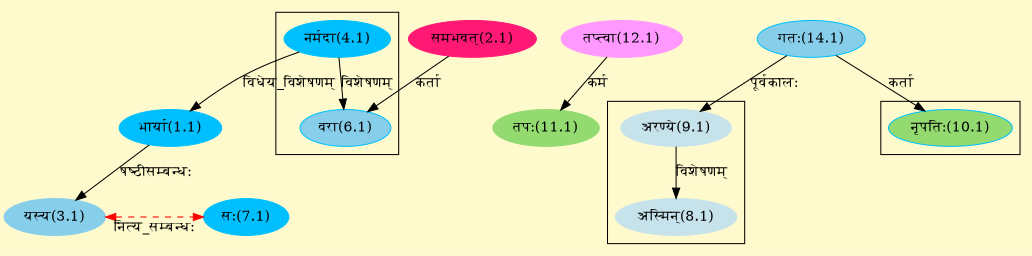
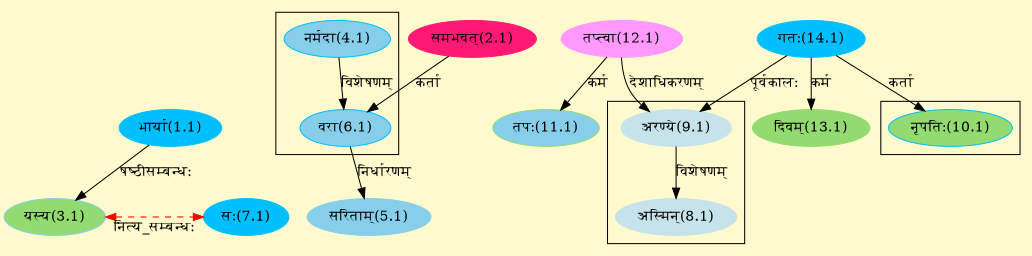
(337, 39) -> (337, 39)
(811, 39) -> (811, 39)
(247, 74) -> none
none -> (626, 83)
(546, 128) -> (546, 128)
none -> (811, 128)
(55, 217) -> (55, 217)
none -> (369, 217)
